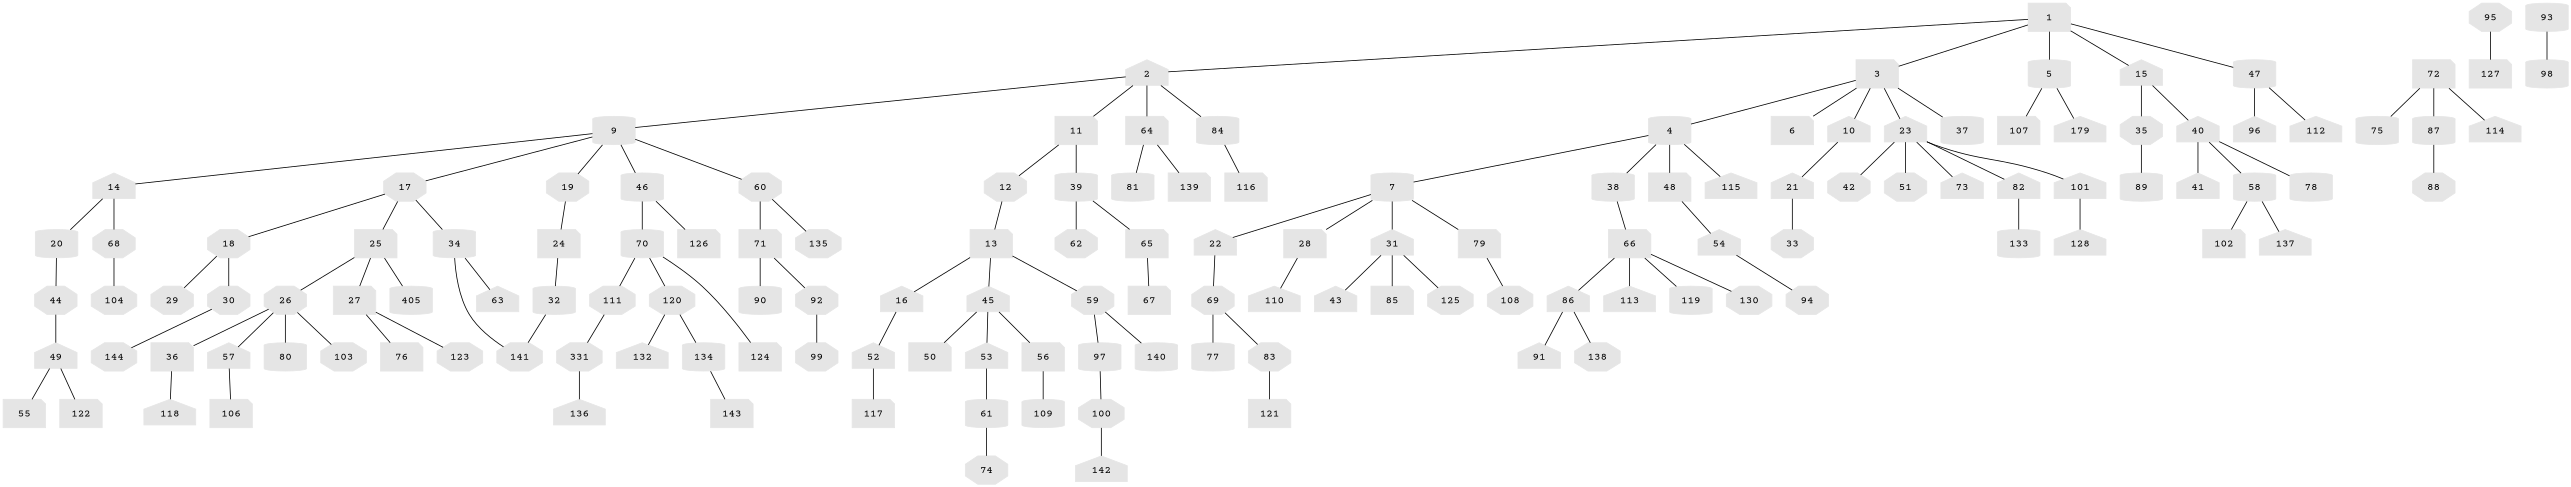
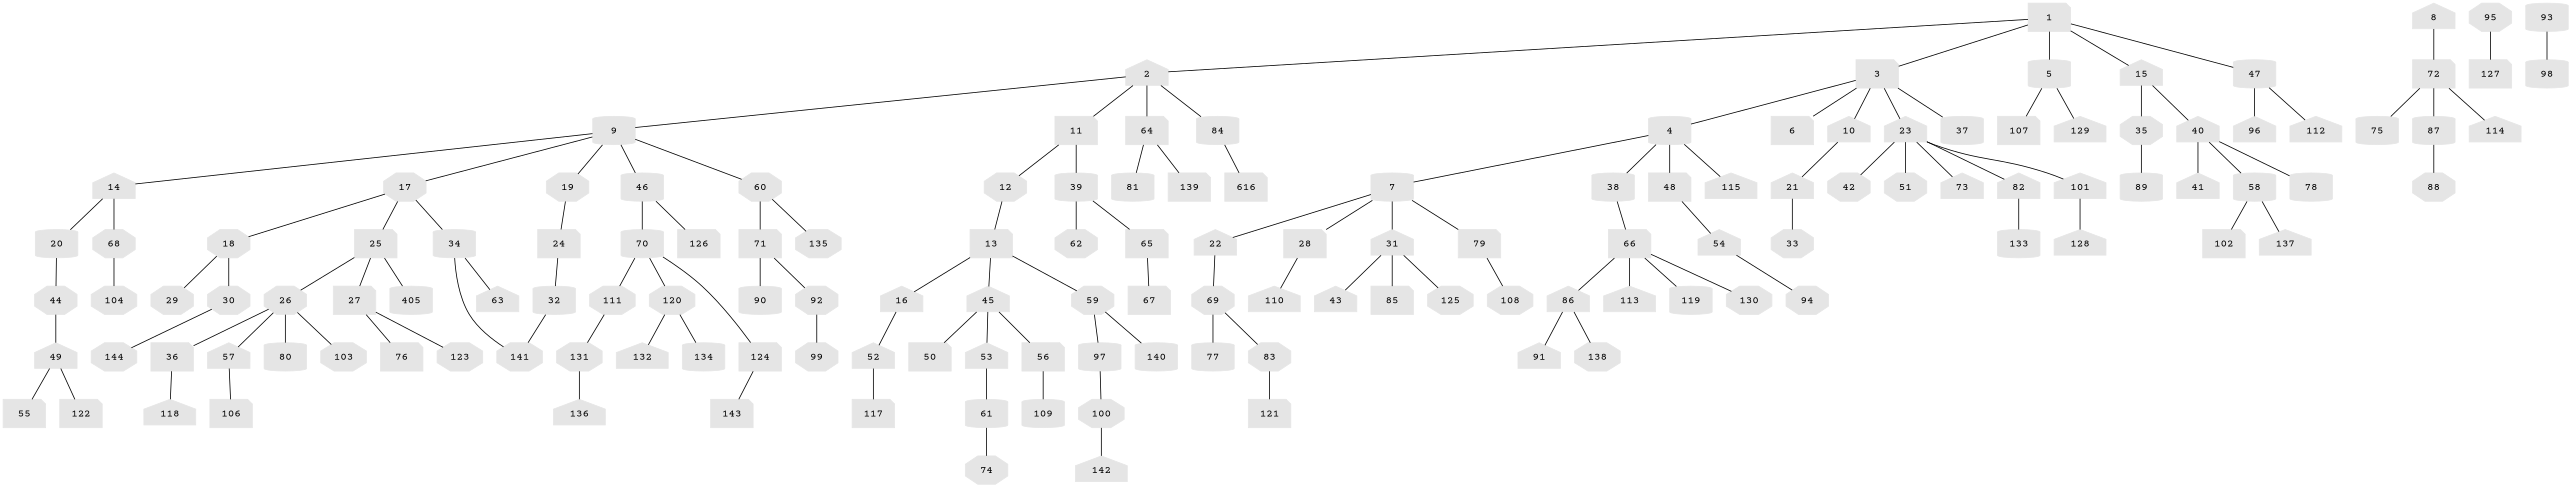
none -> (2434, 17)
(2080, 130) -> (2080, 130)
(1246, 187) -> (1246, 187)
(579, 357) -> (579, 357)
(718, 385) -> (746, 385)
